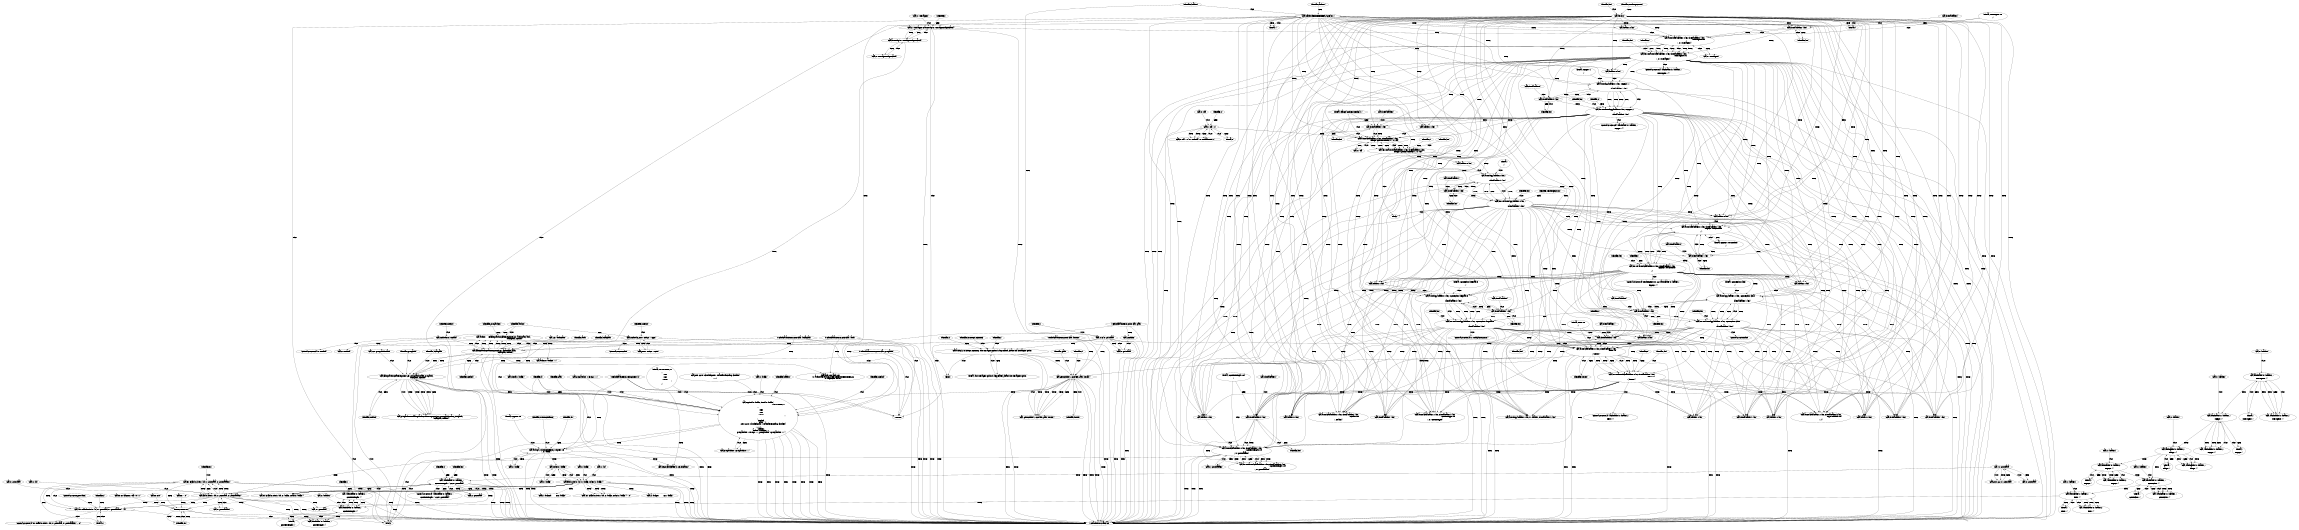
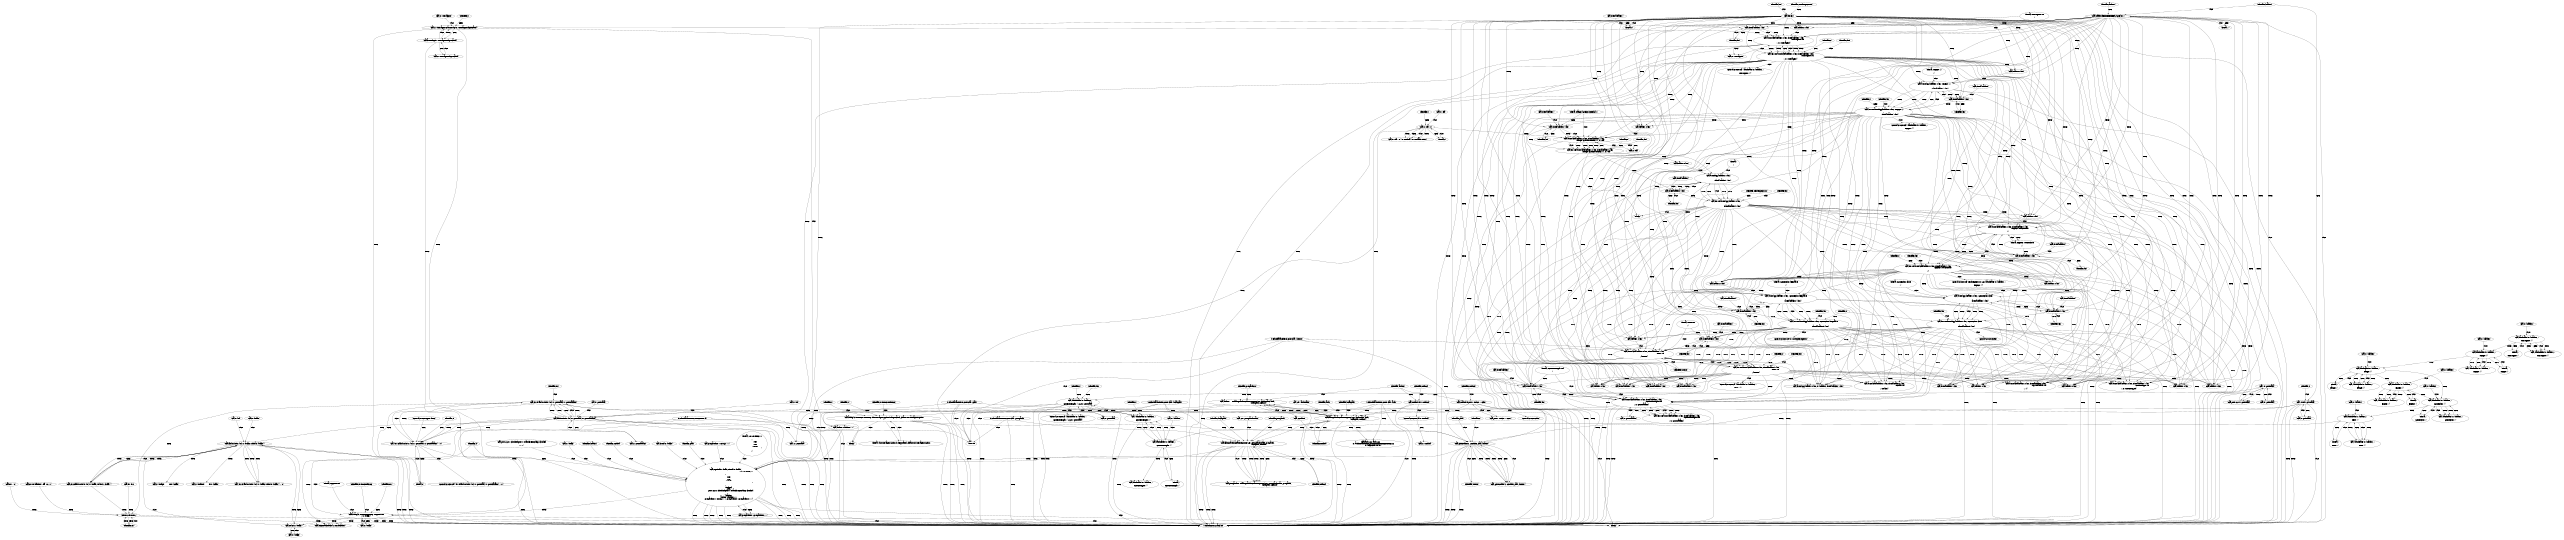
(390, 342) -> (1420, 430)
(1126, 344) -> (1382, 431)
(714, 393) -> (955, 425)
(939, 459) -> (1407, 459)
(454, 489) -> (403, 424)
